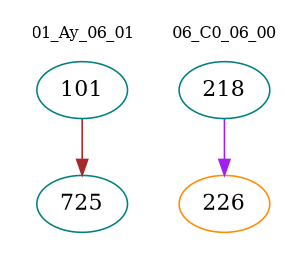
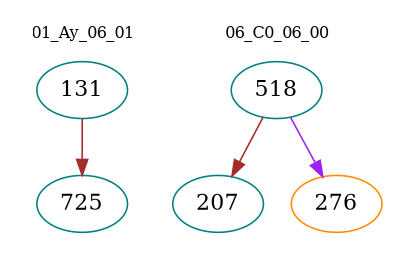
(82, 90) -> (82, 90)
(224, 90) -> (277, 90)
none -> (218, 204)
(224, 204) -> (337, 204)
